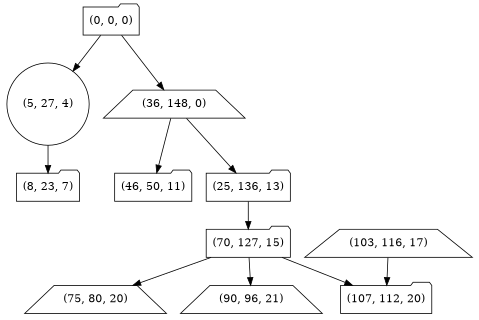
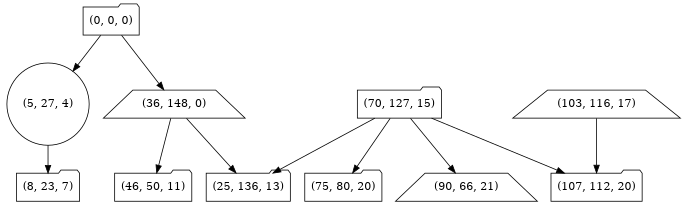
(248, 211) -> (327, 144)
(96, 299) -> (343, 187)
(251, 299) -> (466, 187)
